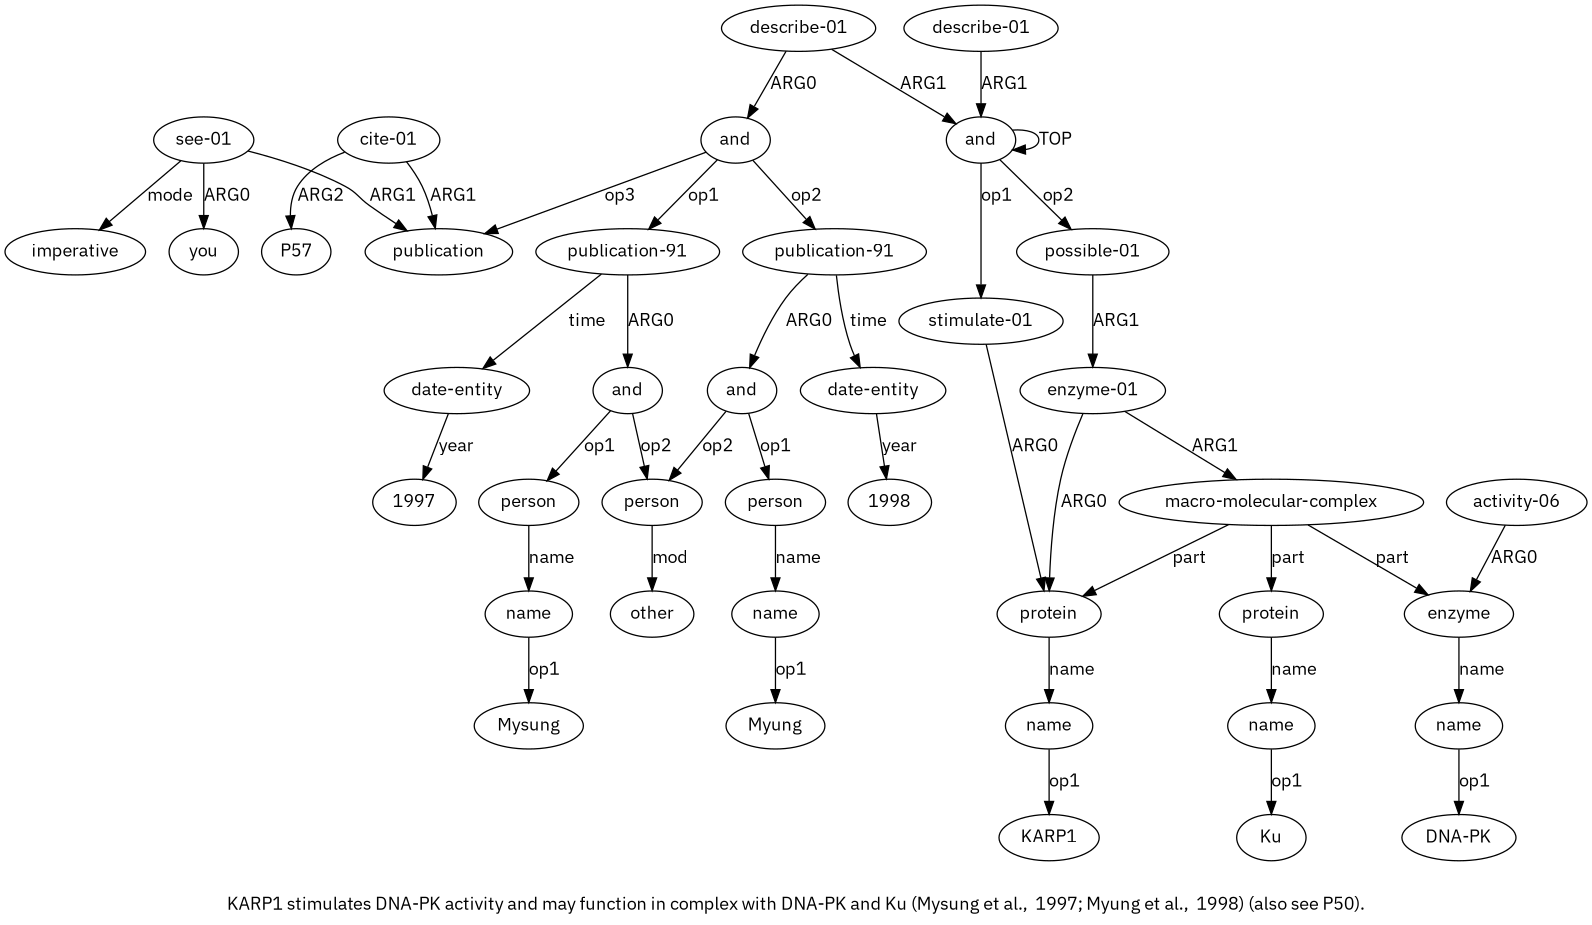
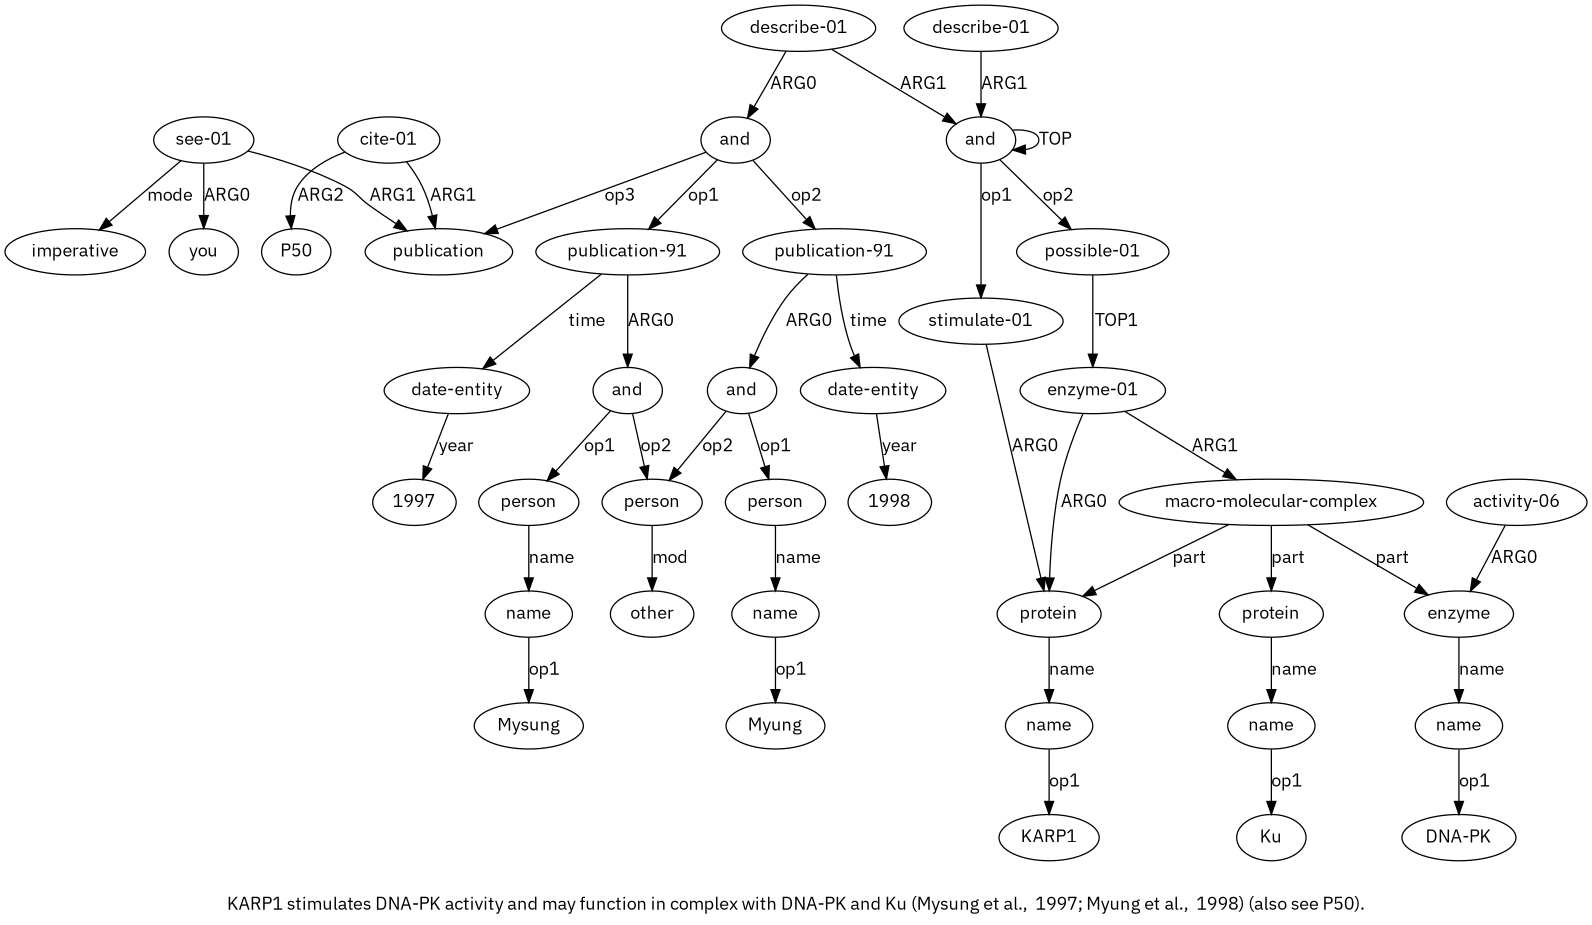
(296, 252) -> (296, 252)
(1117, 321) -> (1117, 321)
